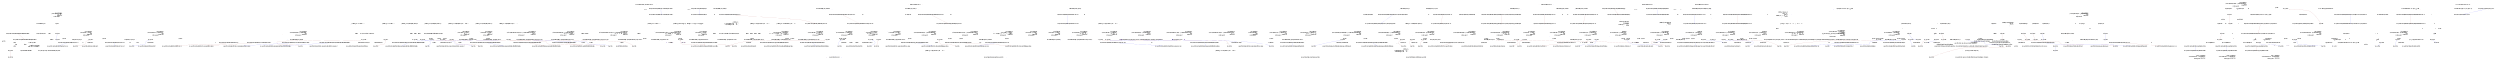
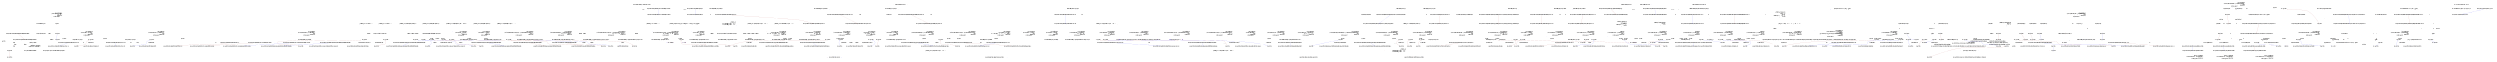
(2295, 43) -> (2295, 43)
(2288, 46) -> (2286, 46)
